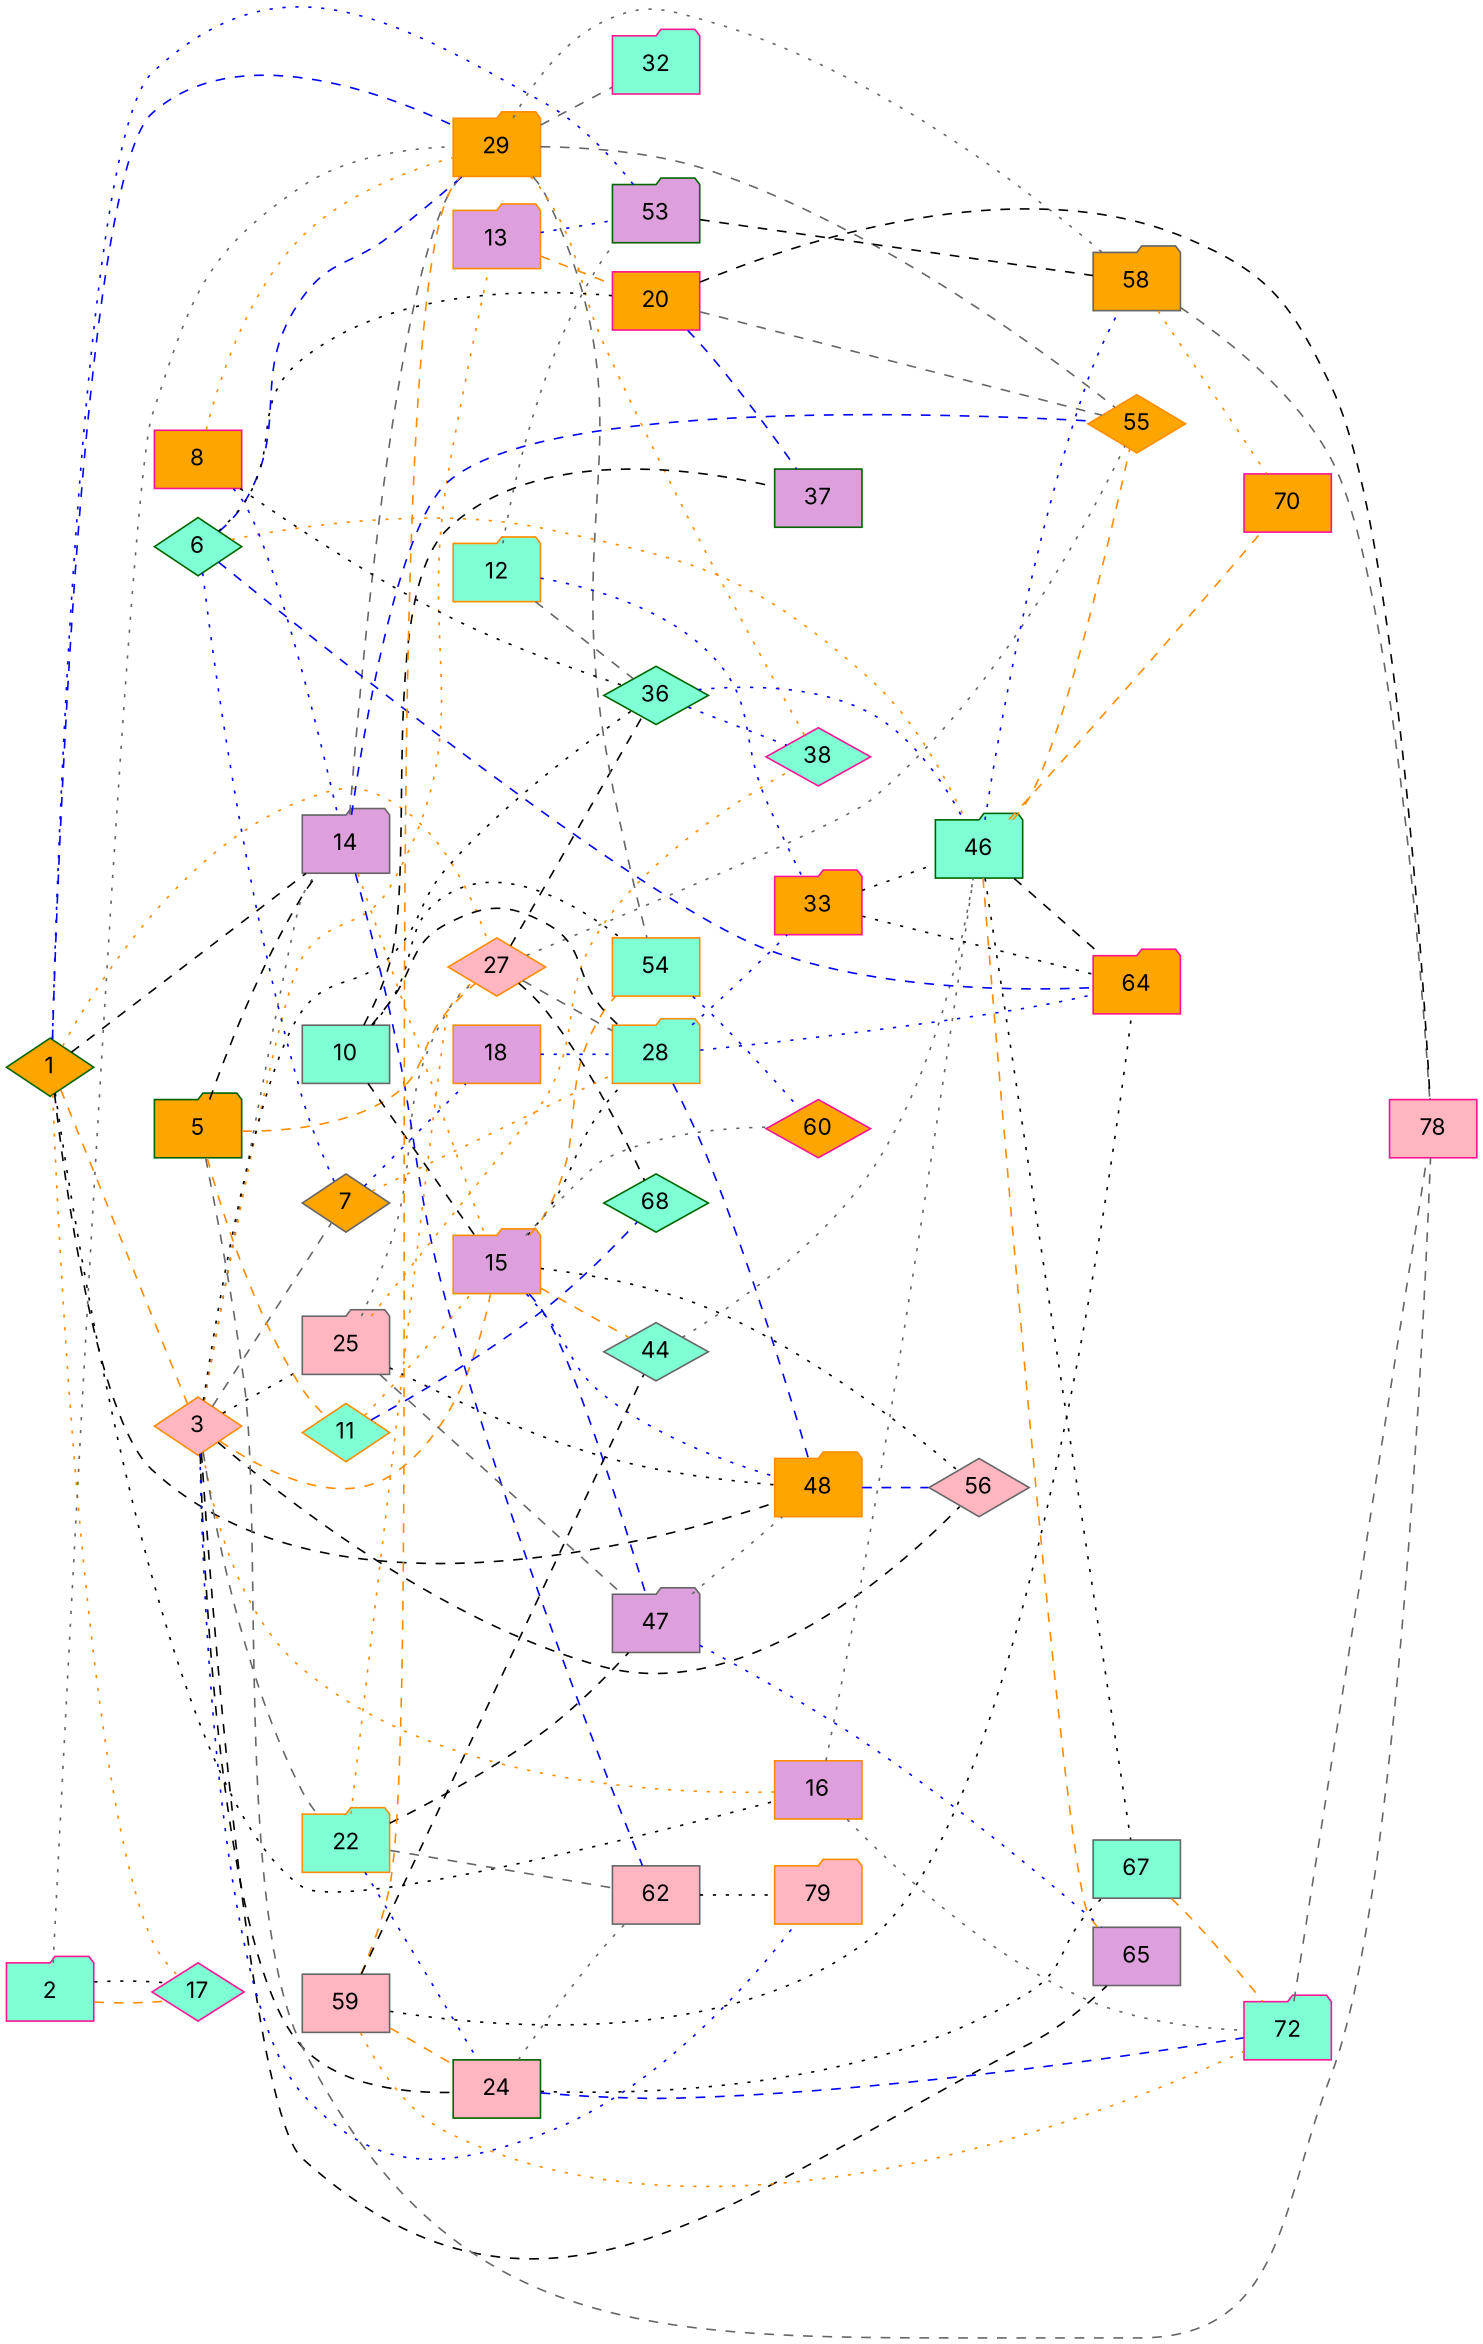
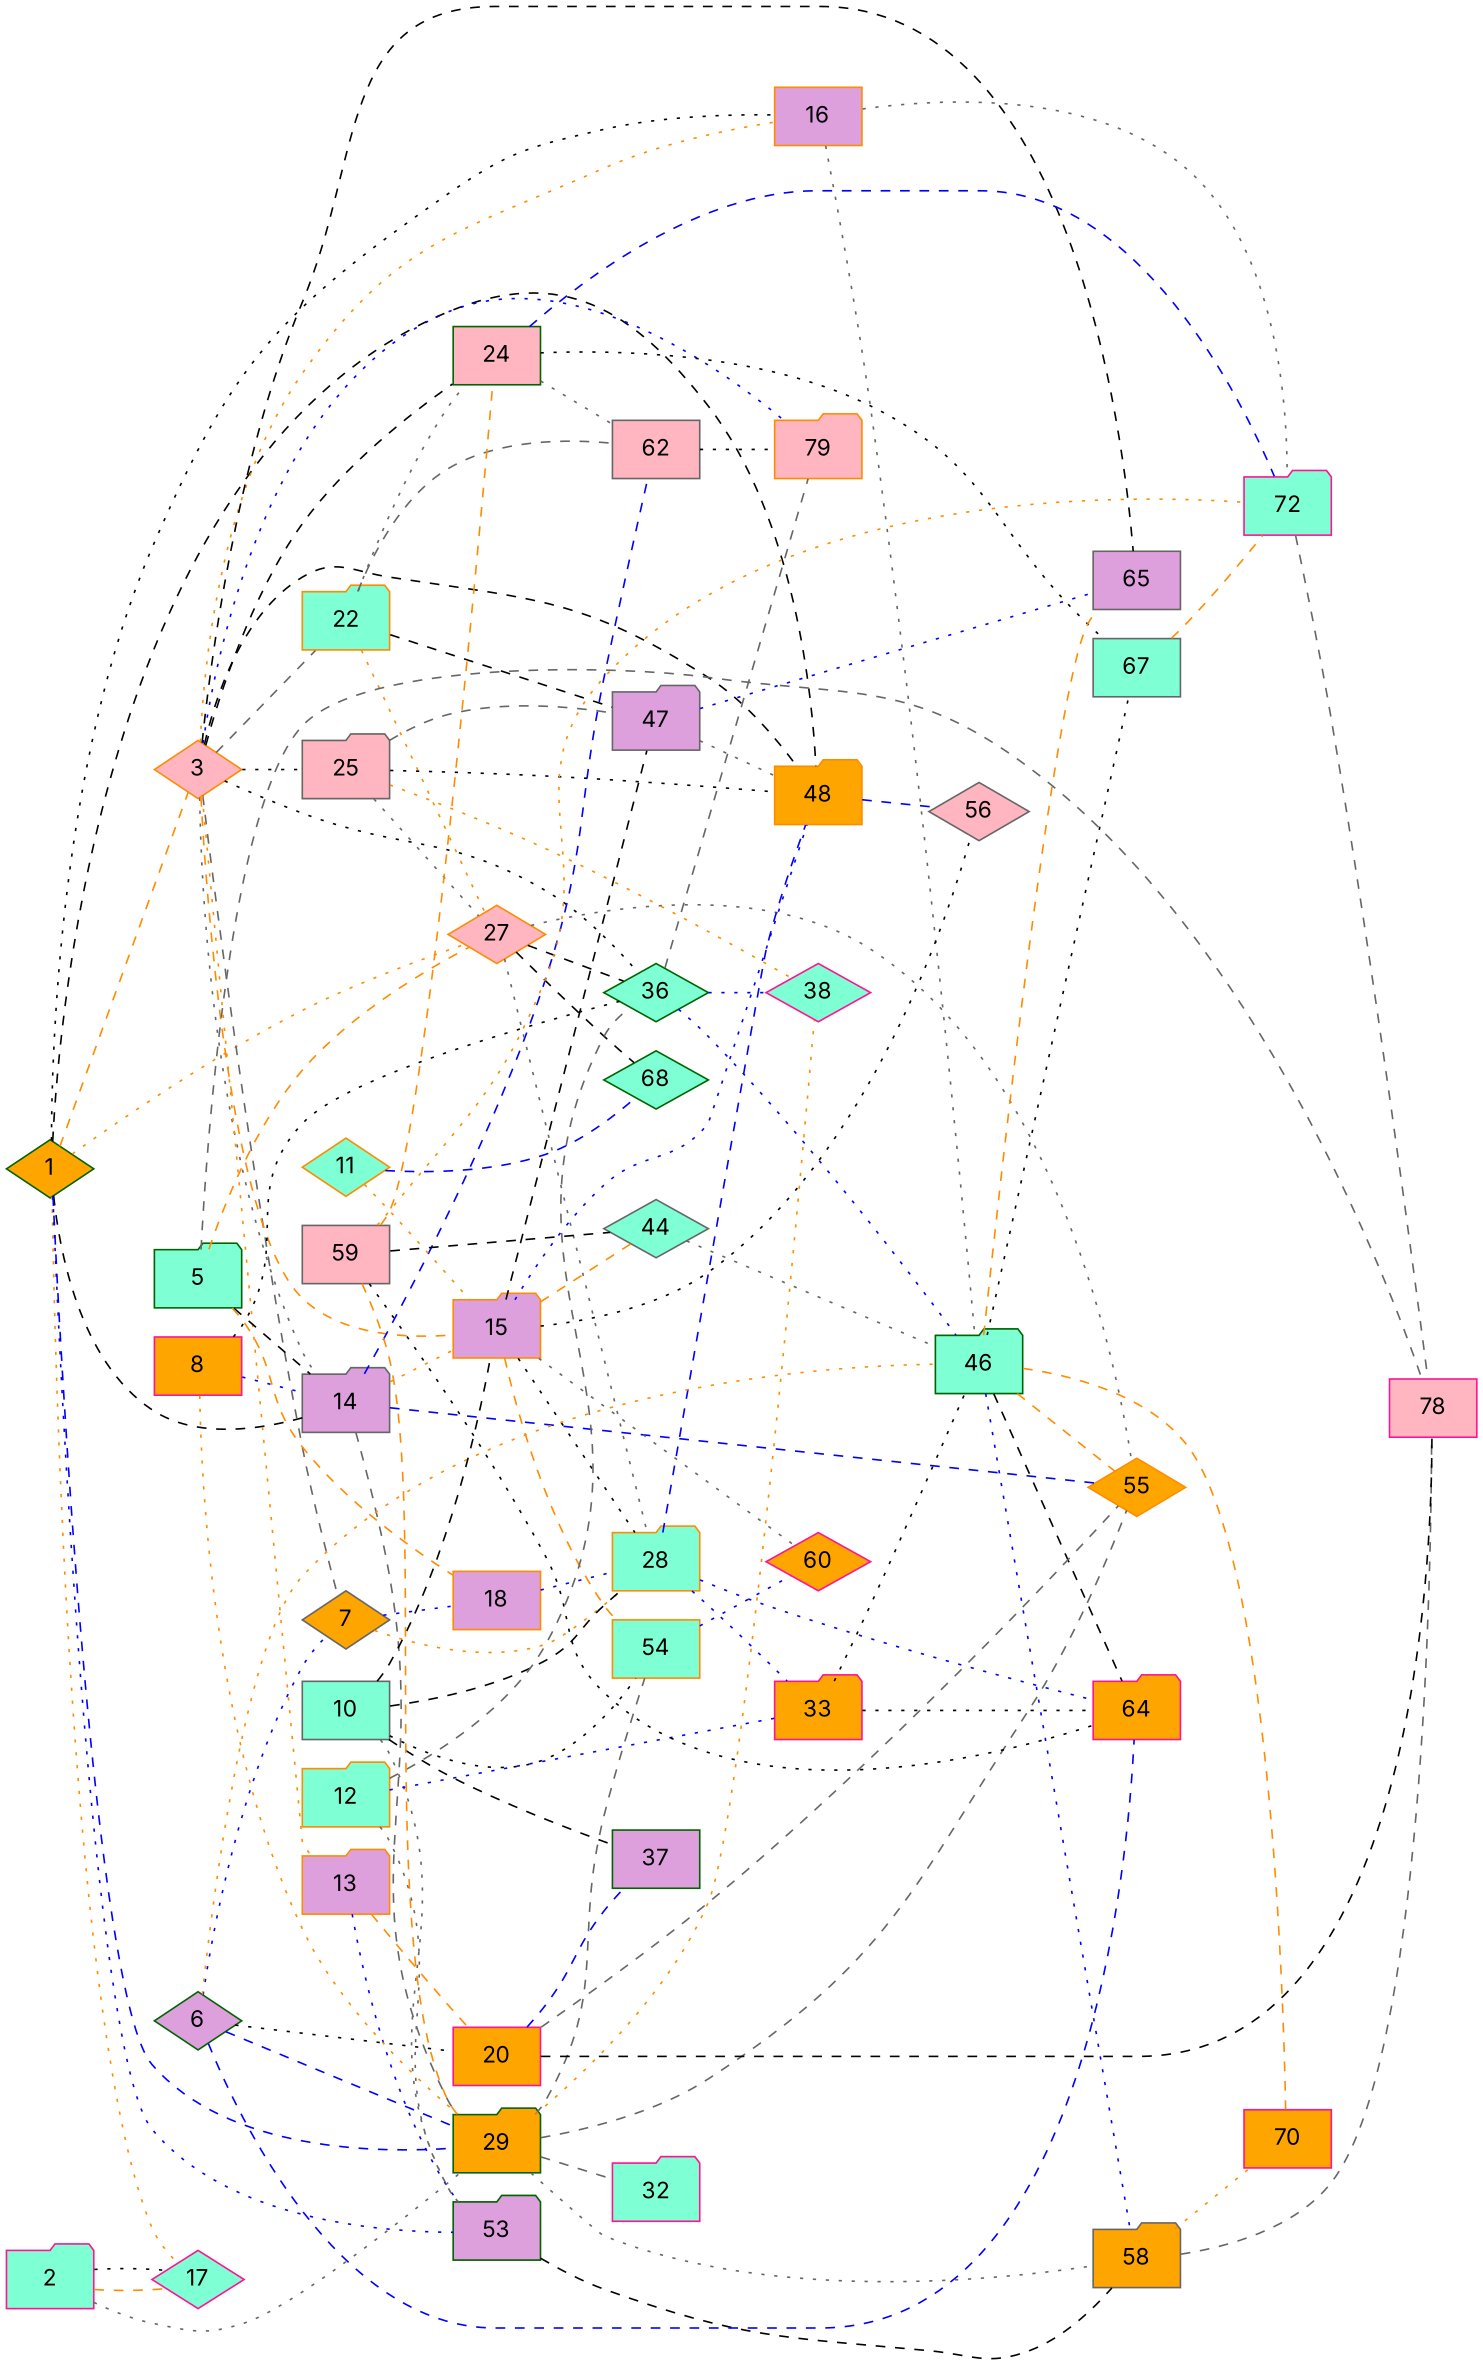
(497, 147) -> (497, 2144)
(198, 547) -> (198, 2021)
none -> (737, 723)
(563, 1003) -> (576, 1246)
(198, 1129) -> (198, 1279)
(253, 1294) -> (316, 1463)
(596, 1440) -> (576, 1025)
(584, 1660) -> (457, 587)
none -> (422, 1900)
(421, 1966) -> (404, 484)
